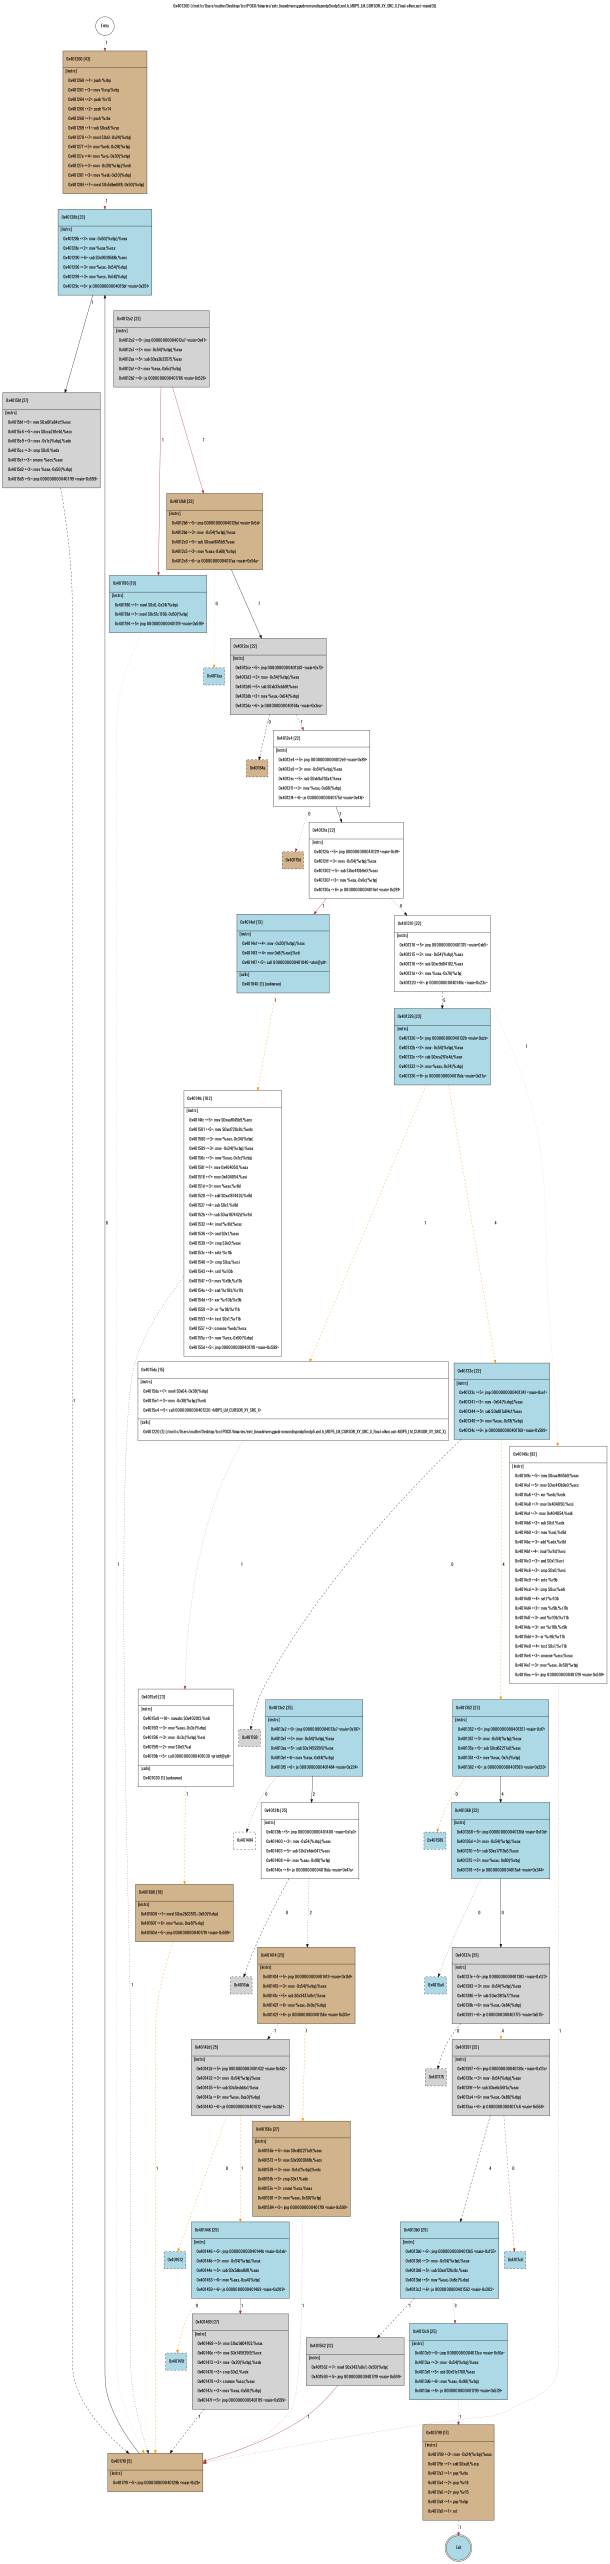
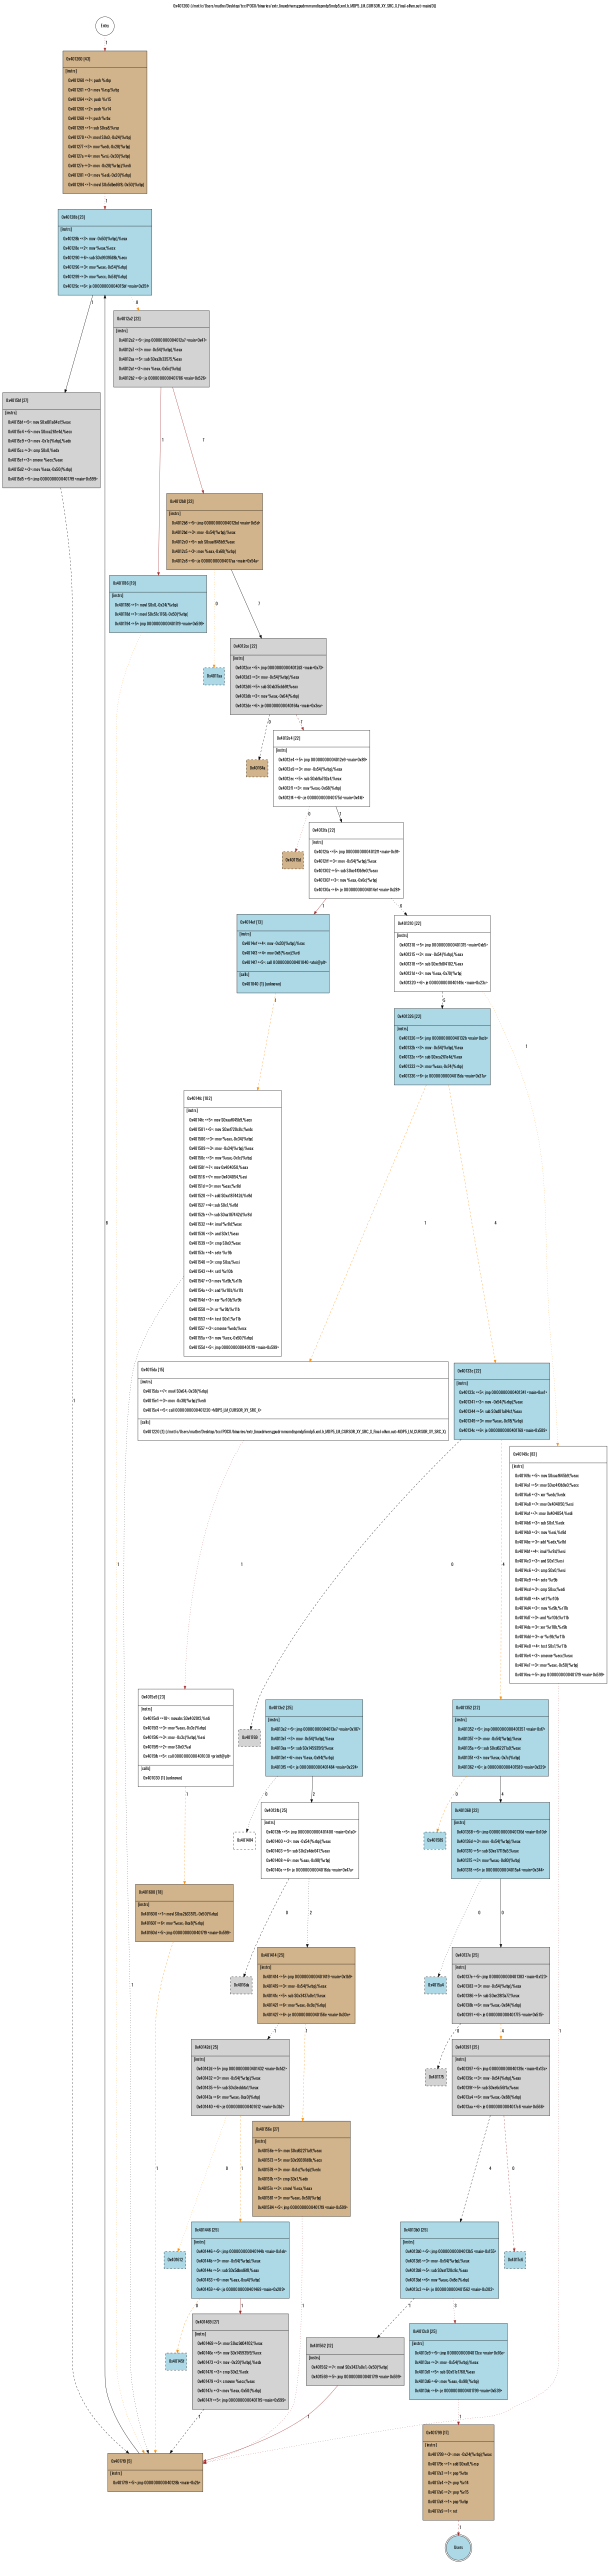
none -> (134, 302)
(203, 2182) -> (203, 2182)
(458, 2548) -> (458, 2548)
